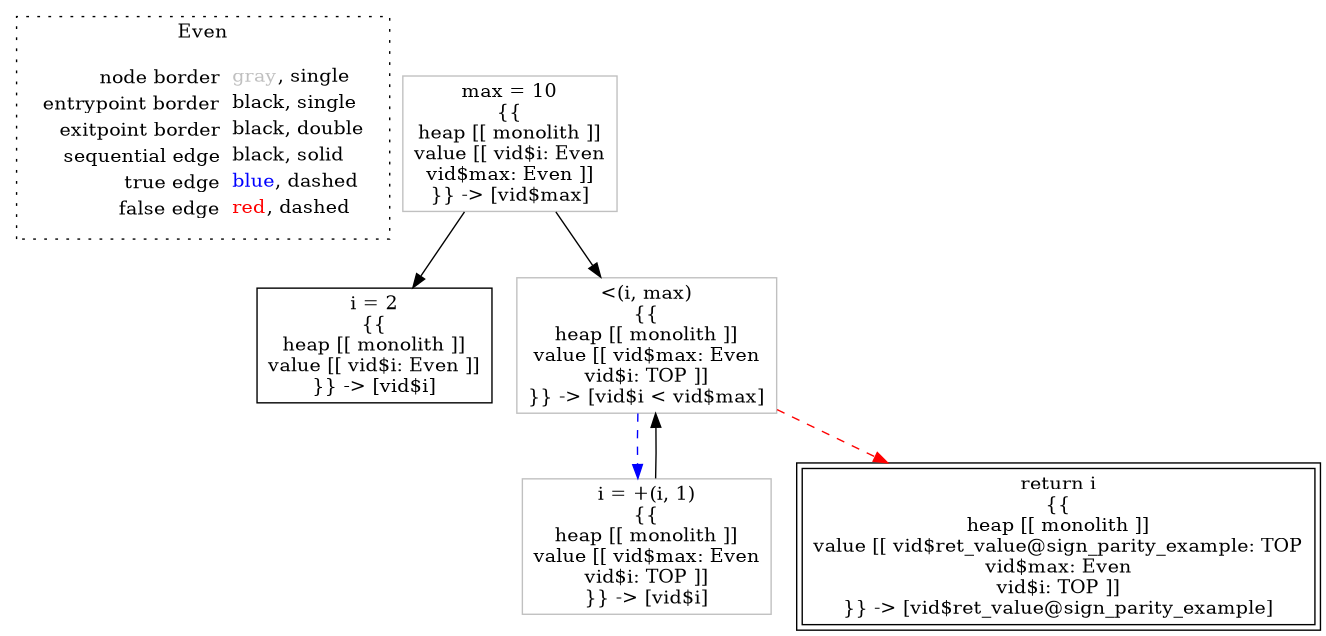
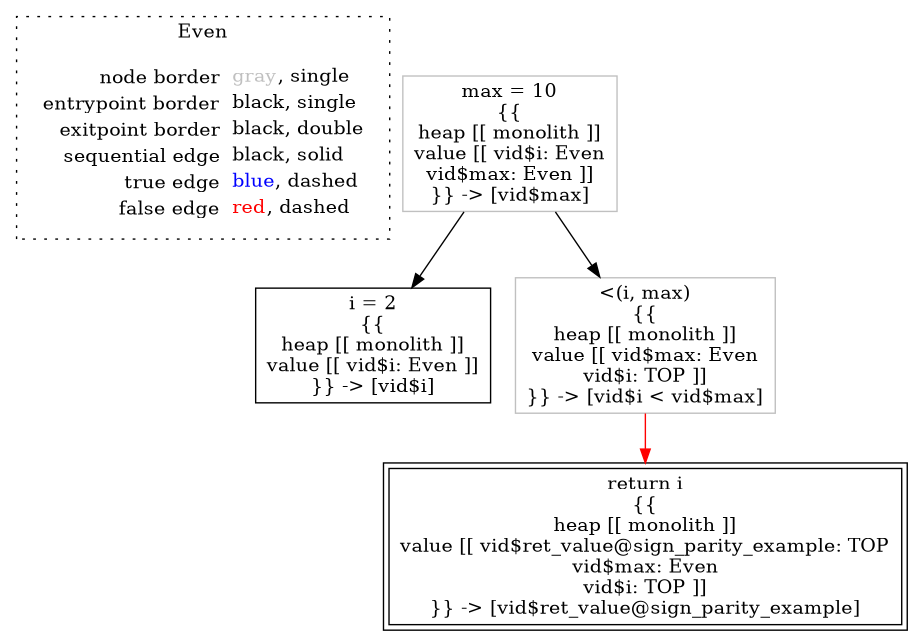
(826, 433) -> (645, 431)
(647, 547) -> none
